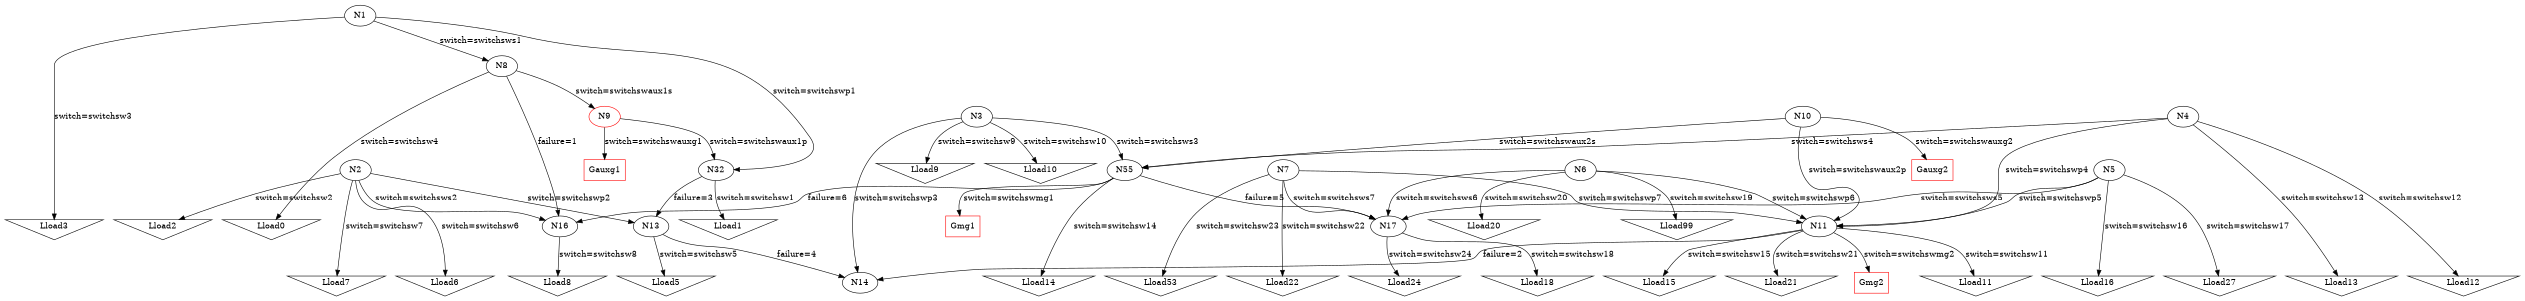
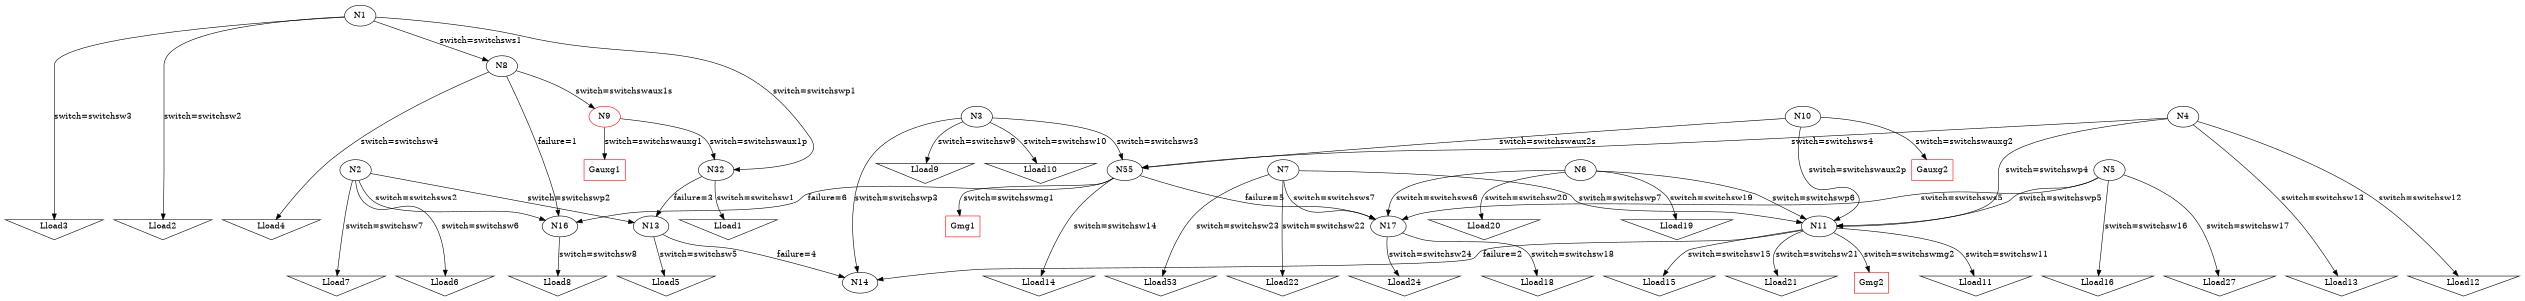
(261, 192) -> (177, 48)
(271, 226) -> (271, 226)
(1677, 226) -> (1677, 226)
